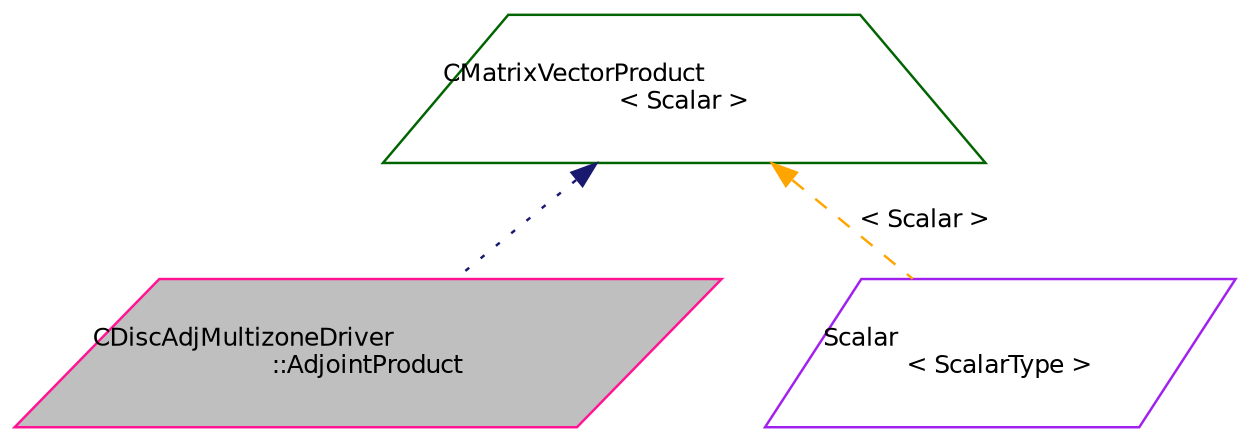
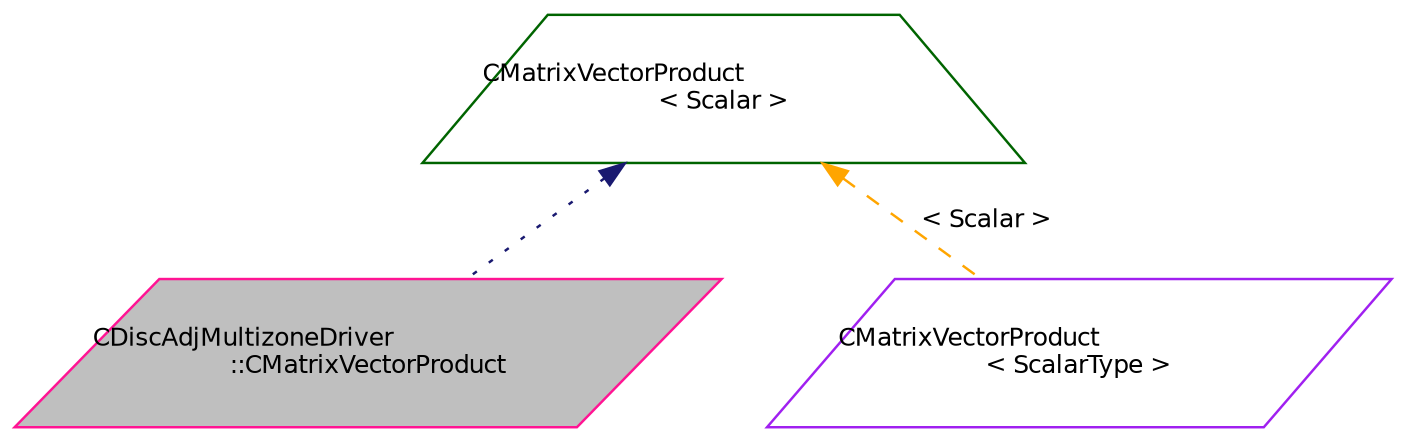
(368, 353) -> (368, 353)
(1000, 353) -> (1079, 353)
